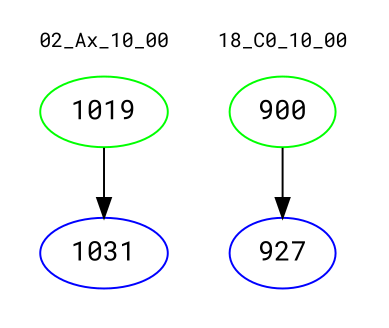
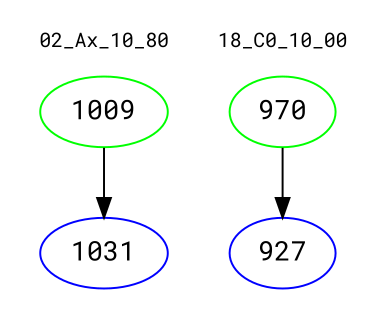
(105, 42) -> (105, 42)
(104, 112) -> (104, 112)
(283, 112) -> (283, 112)
